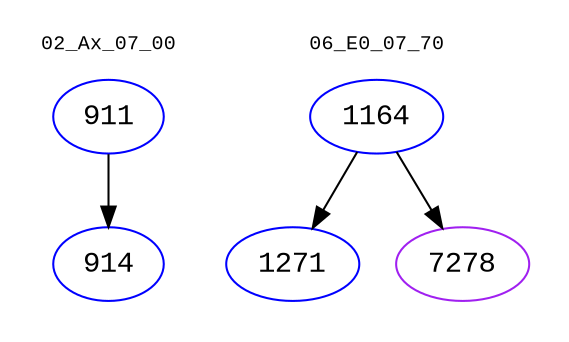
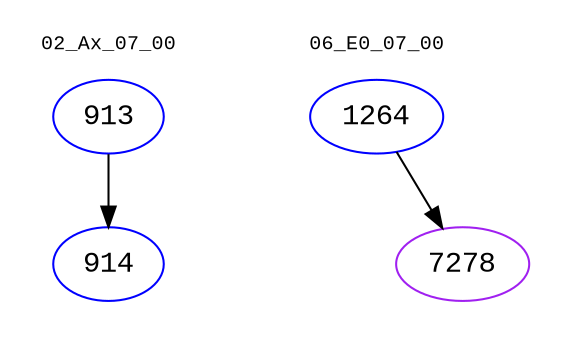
(378, 44) -> (378, 44)
(109, 117) -> (109, 117)
(377, 117) -> (377, 117)
(293, 264) -> none
